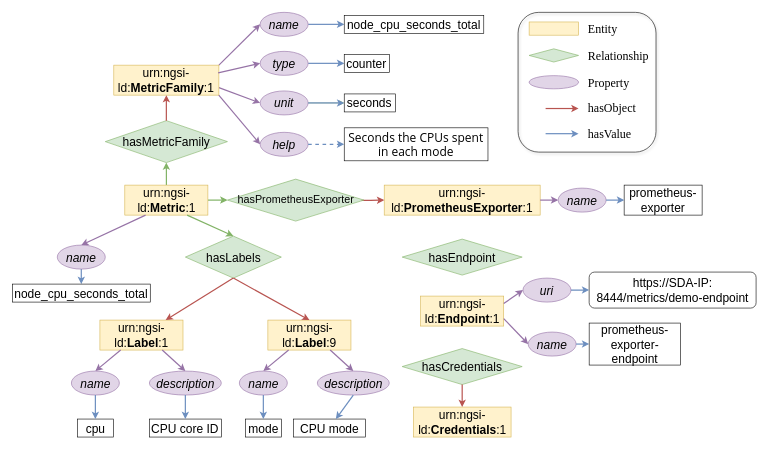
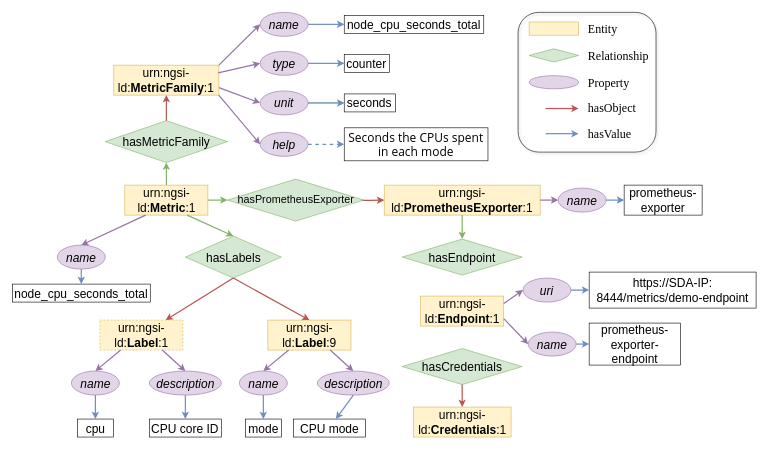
none -> (462, 224)
(673, 290) -> (673, 290)
(141, 335) -> (141, 335)
